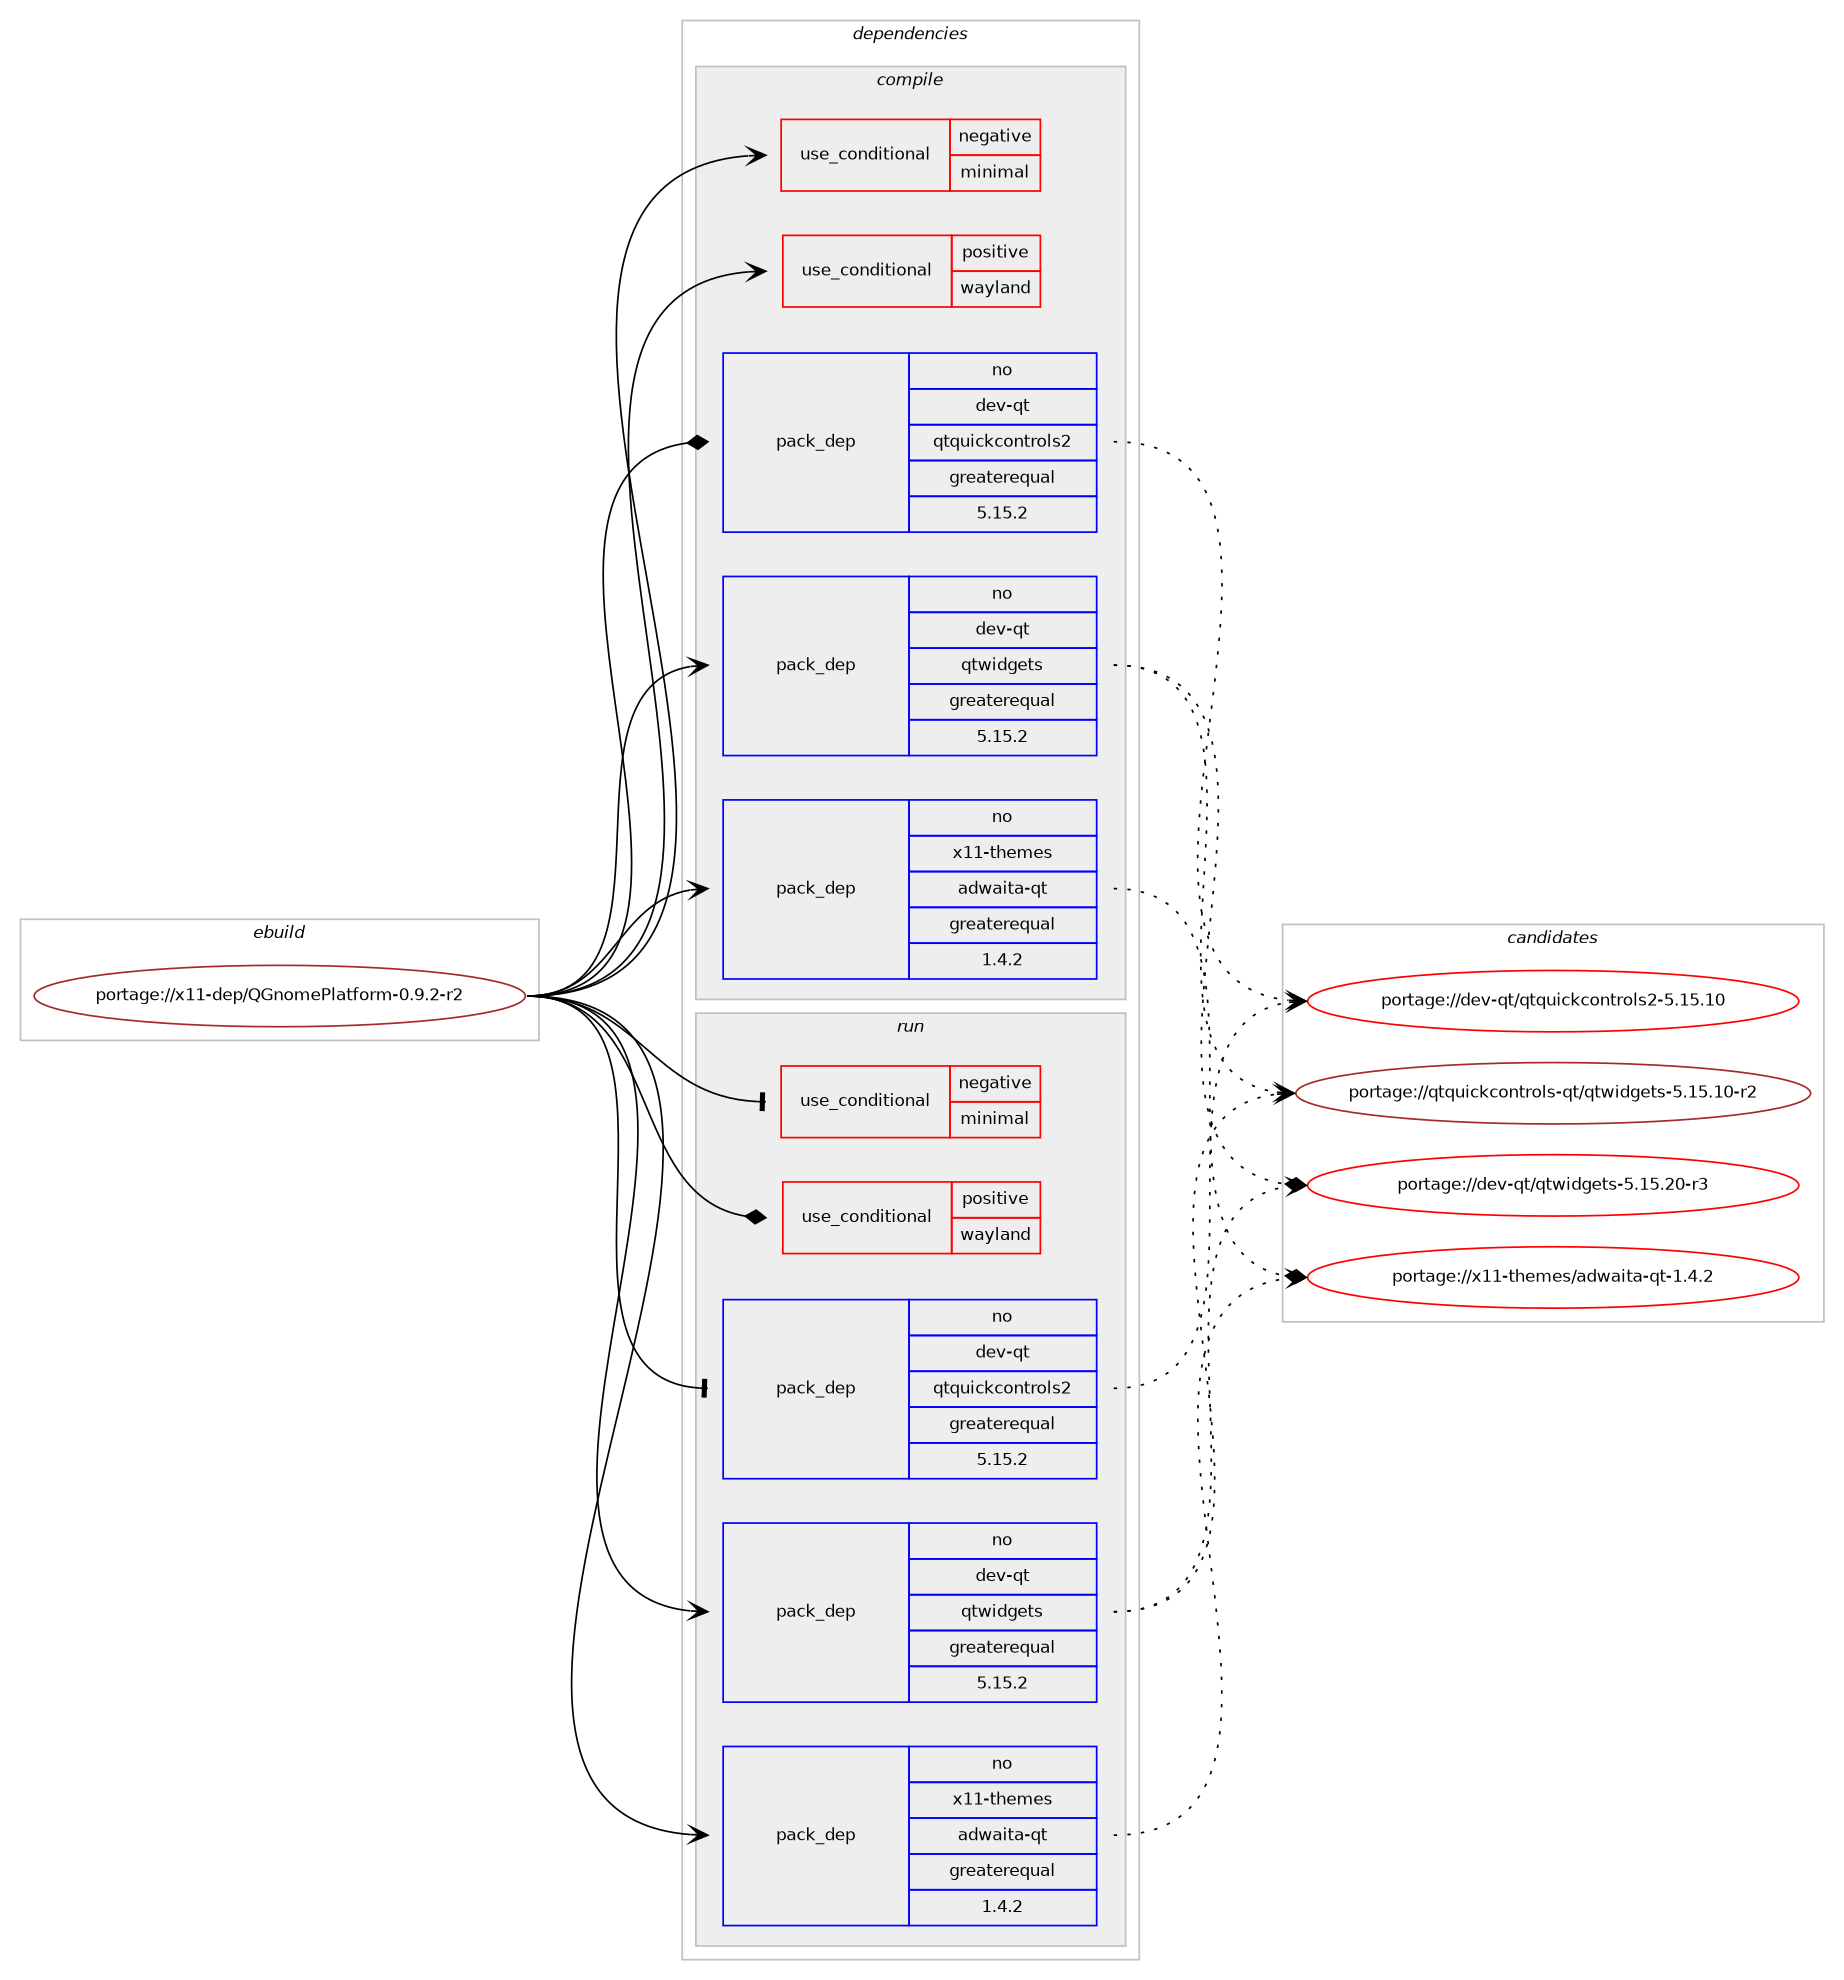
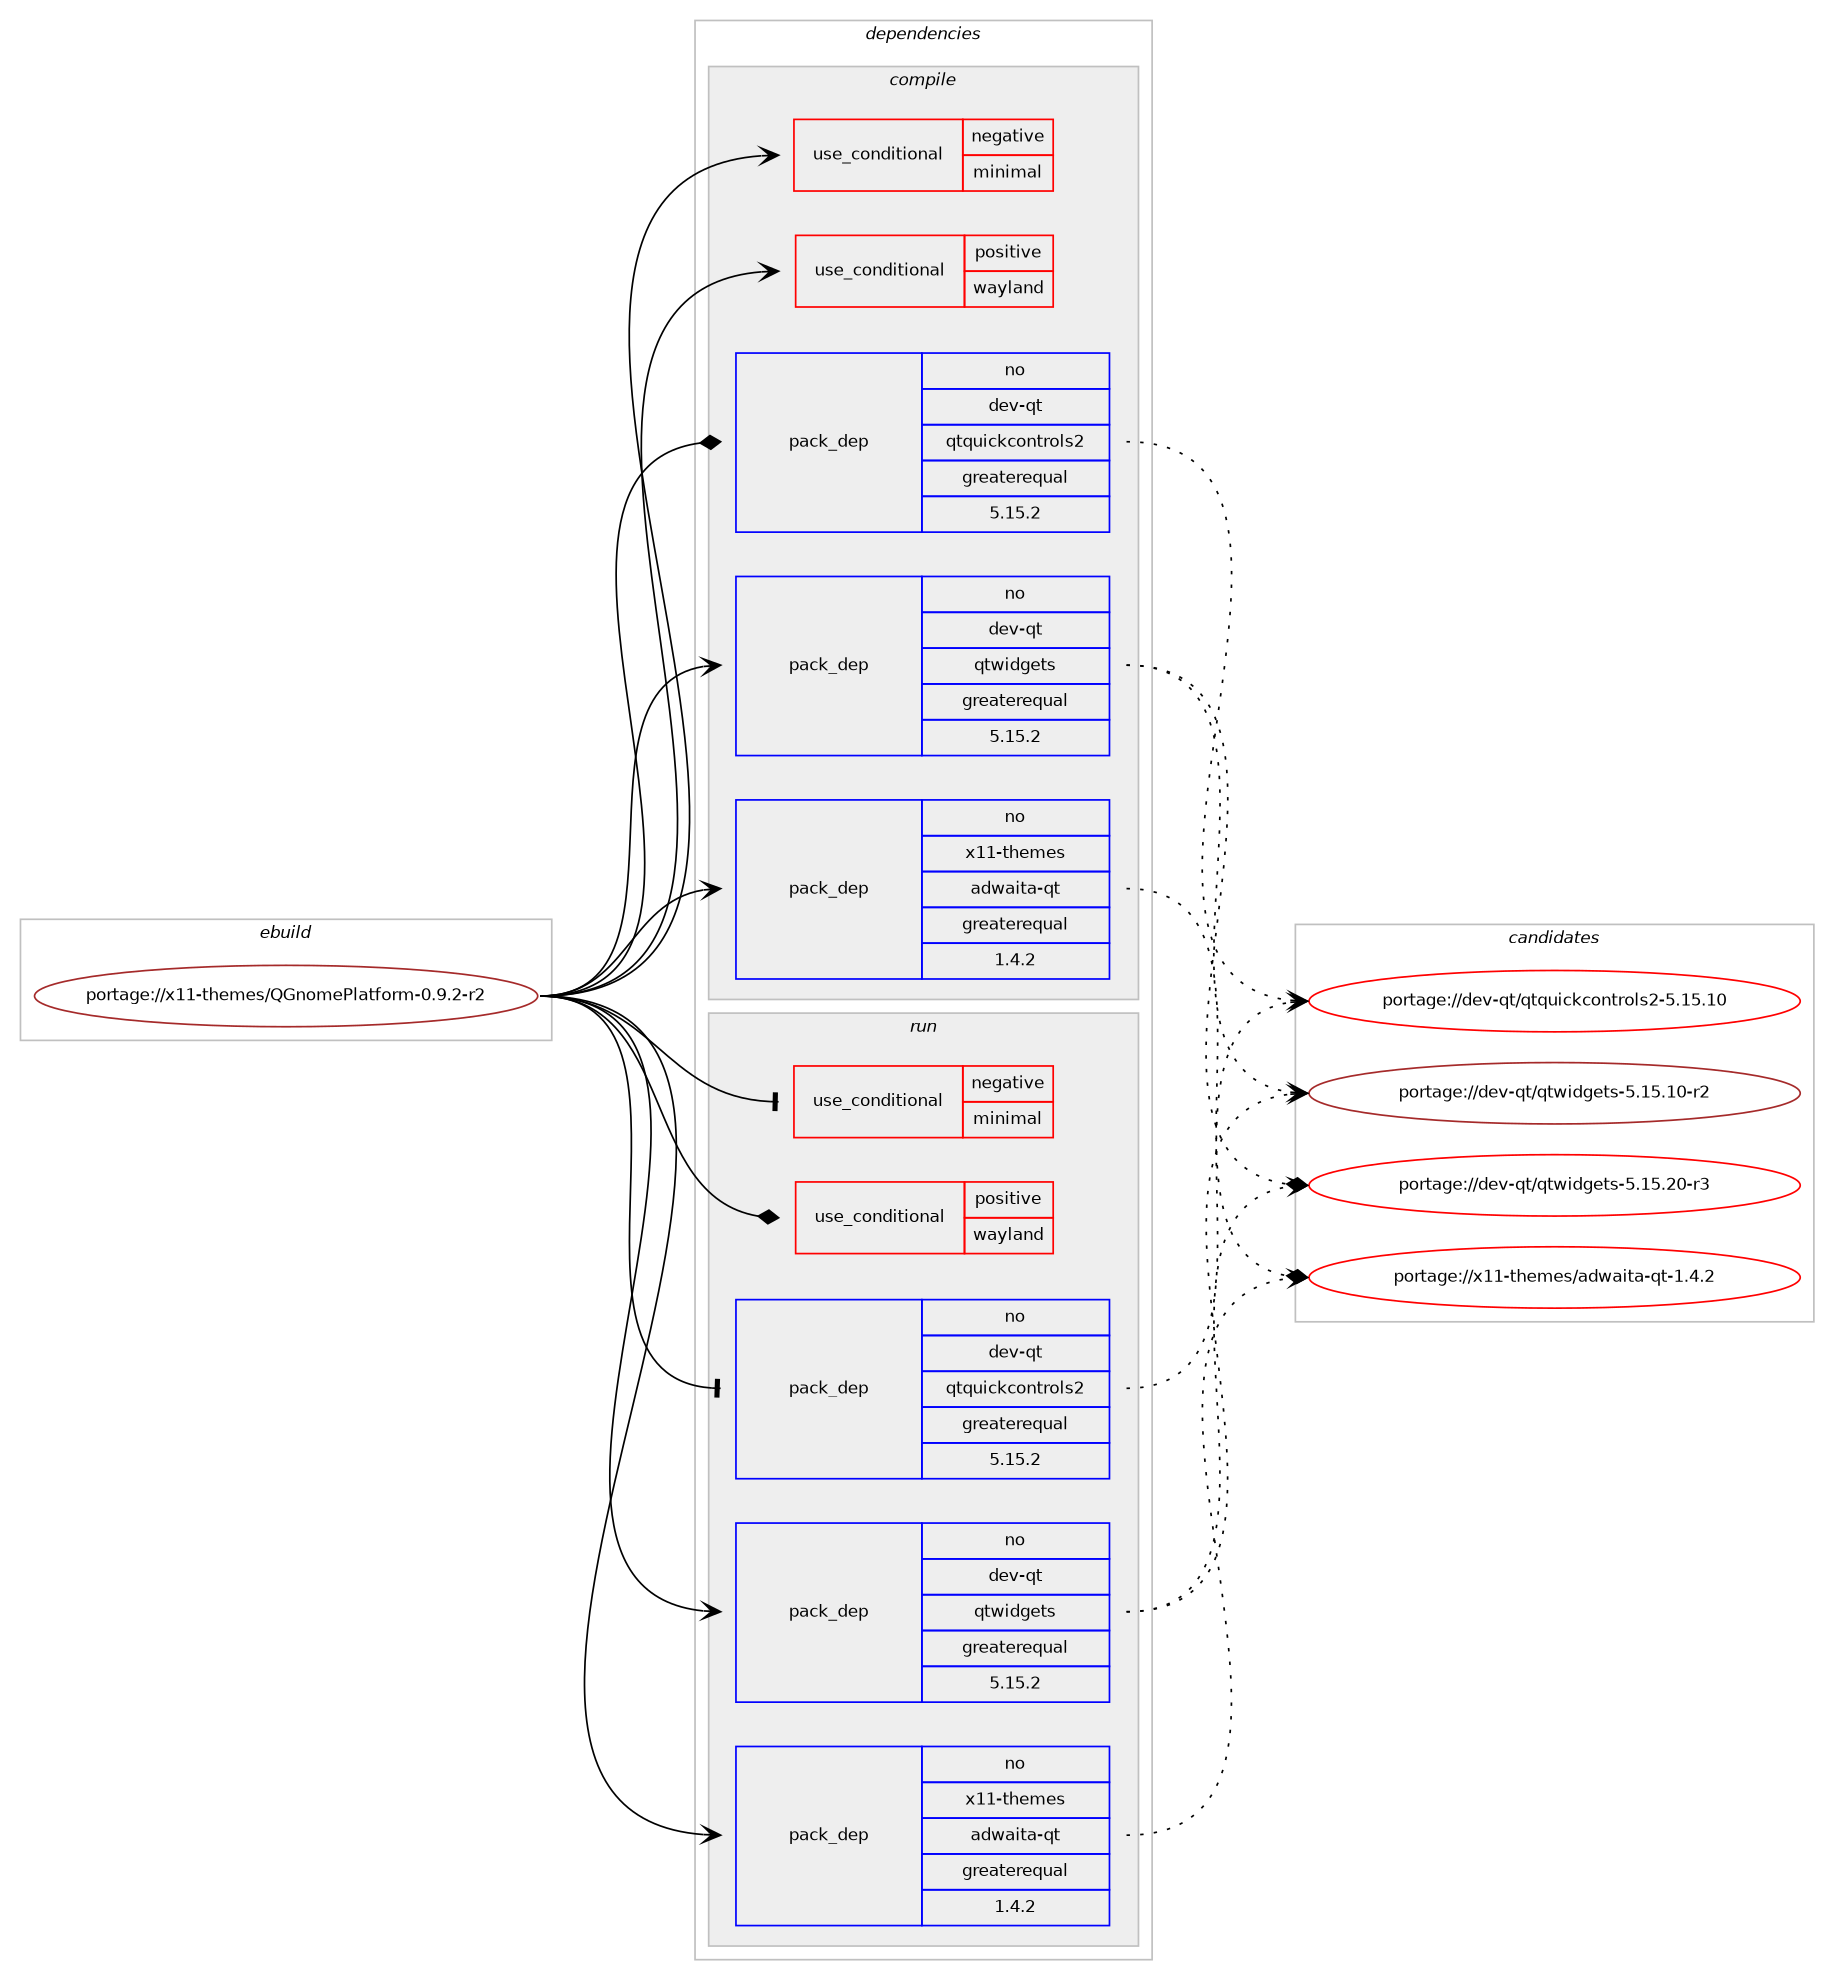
(280, 996) -> (286, 996)
(1553, 1093) -> (1555, 1093)
